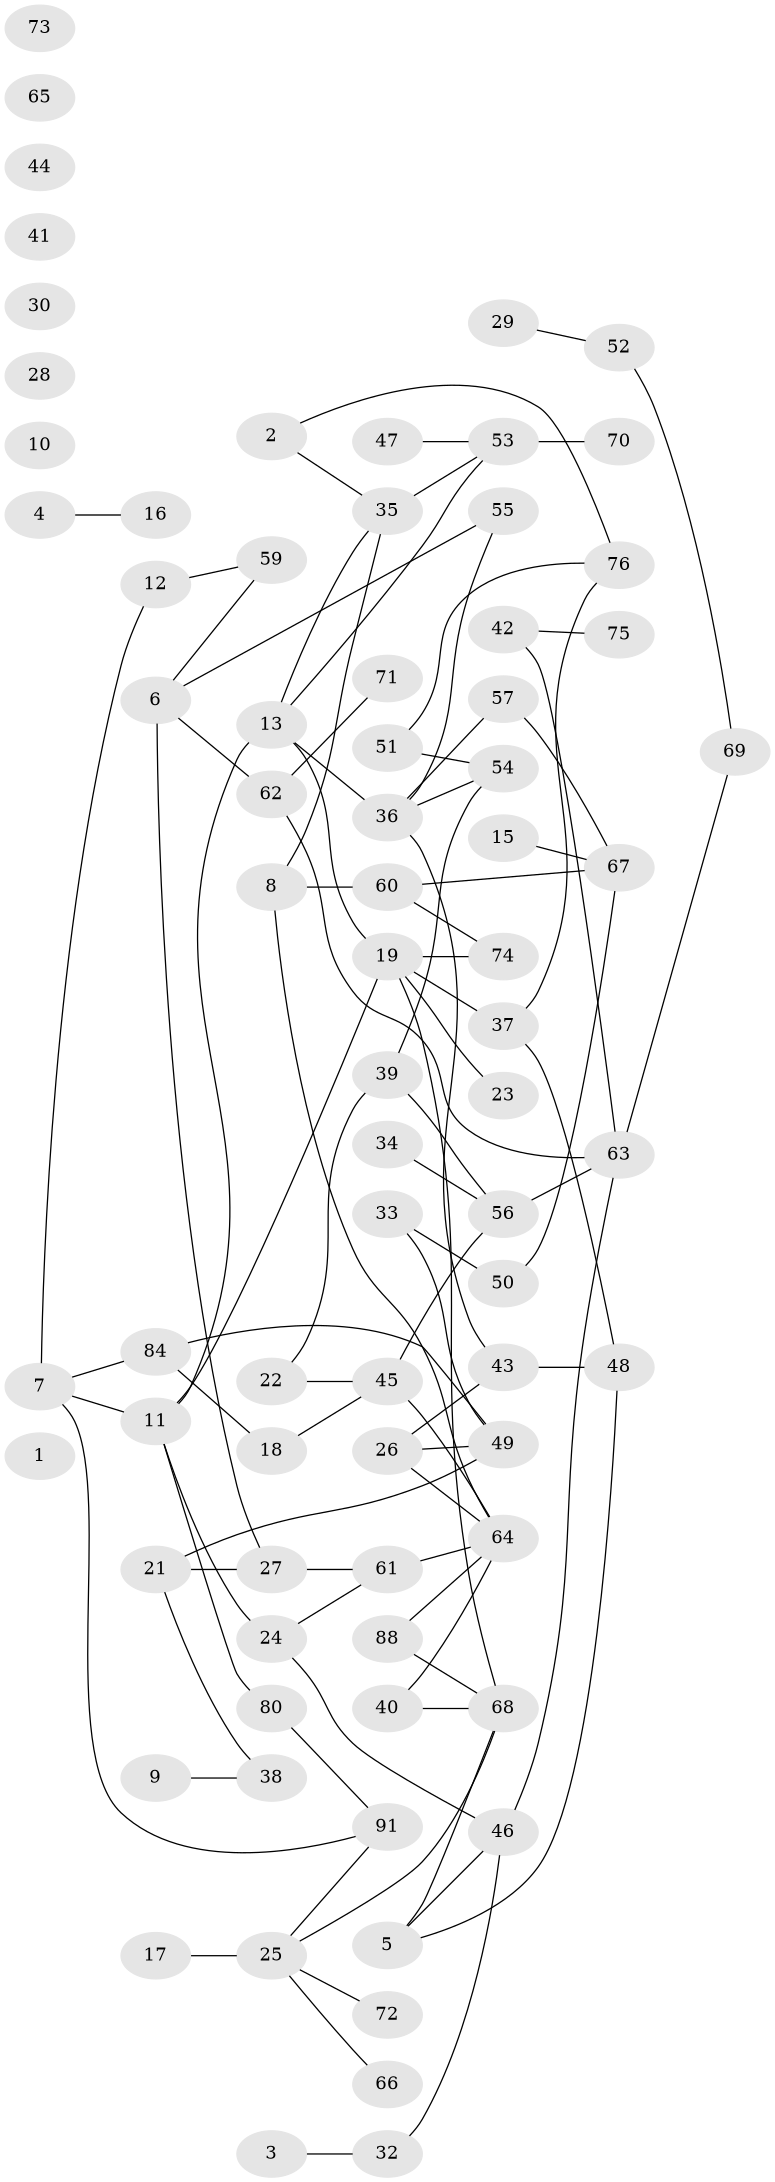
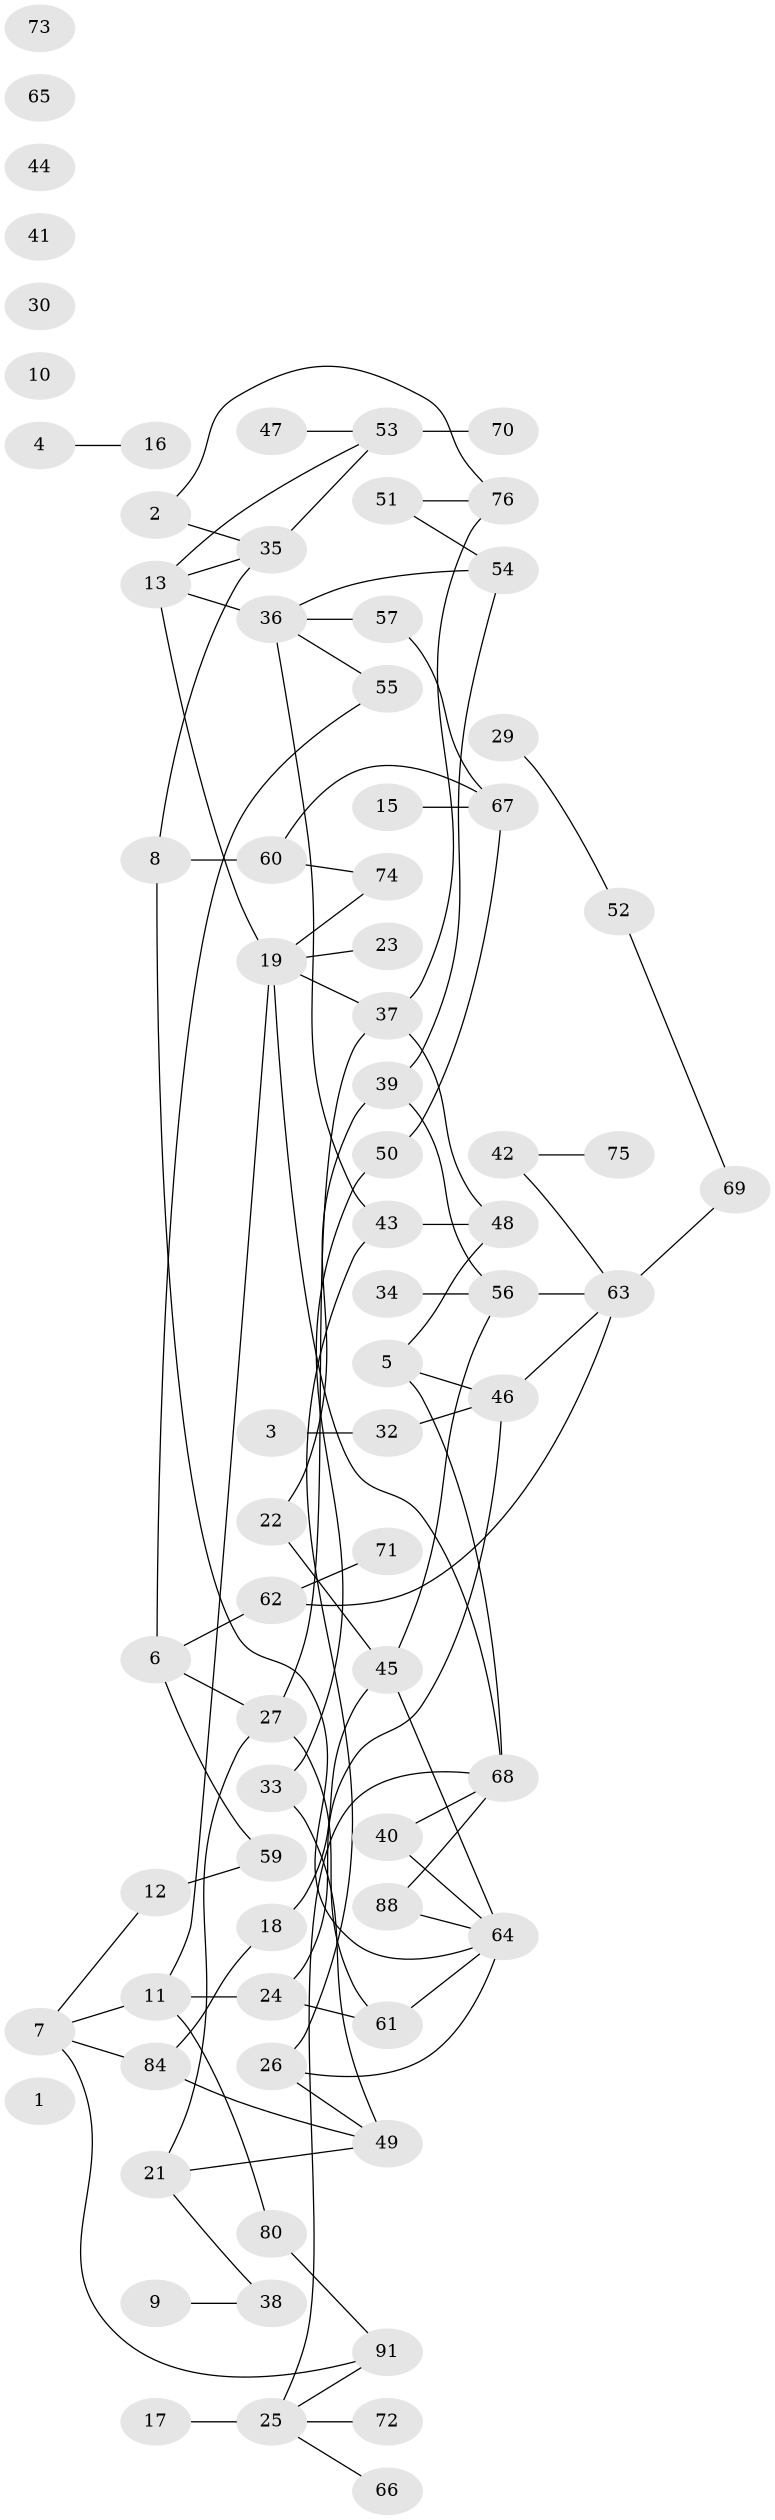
(40, 376) -> none
(214, 1073) -> none
none -> (319, 1465)
